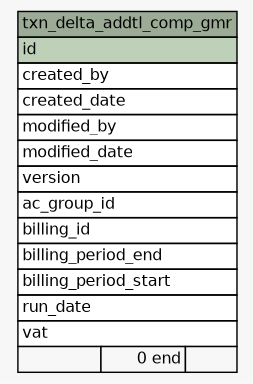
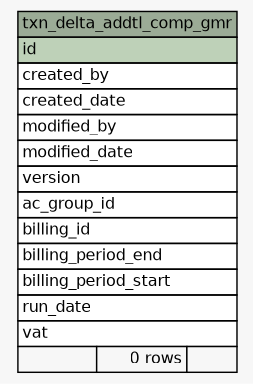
(159, 359) -> (156, 359)
